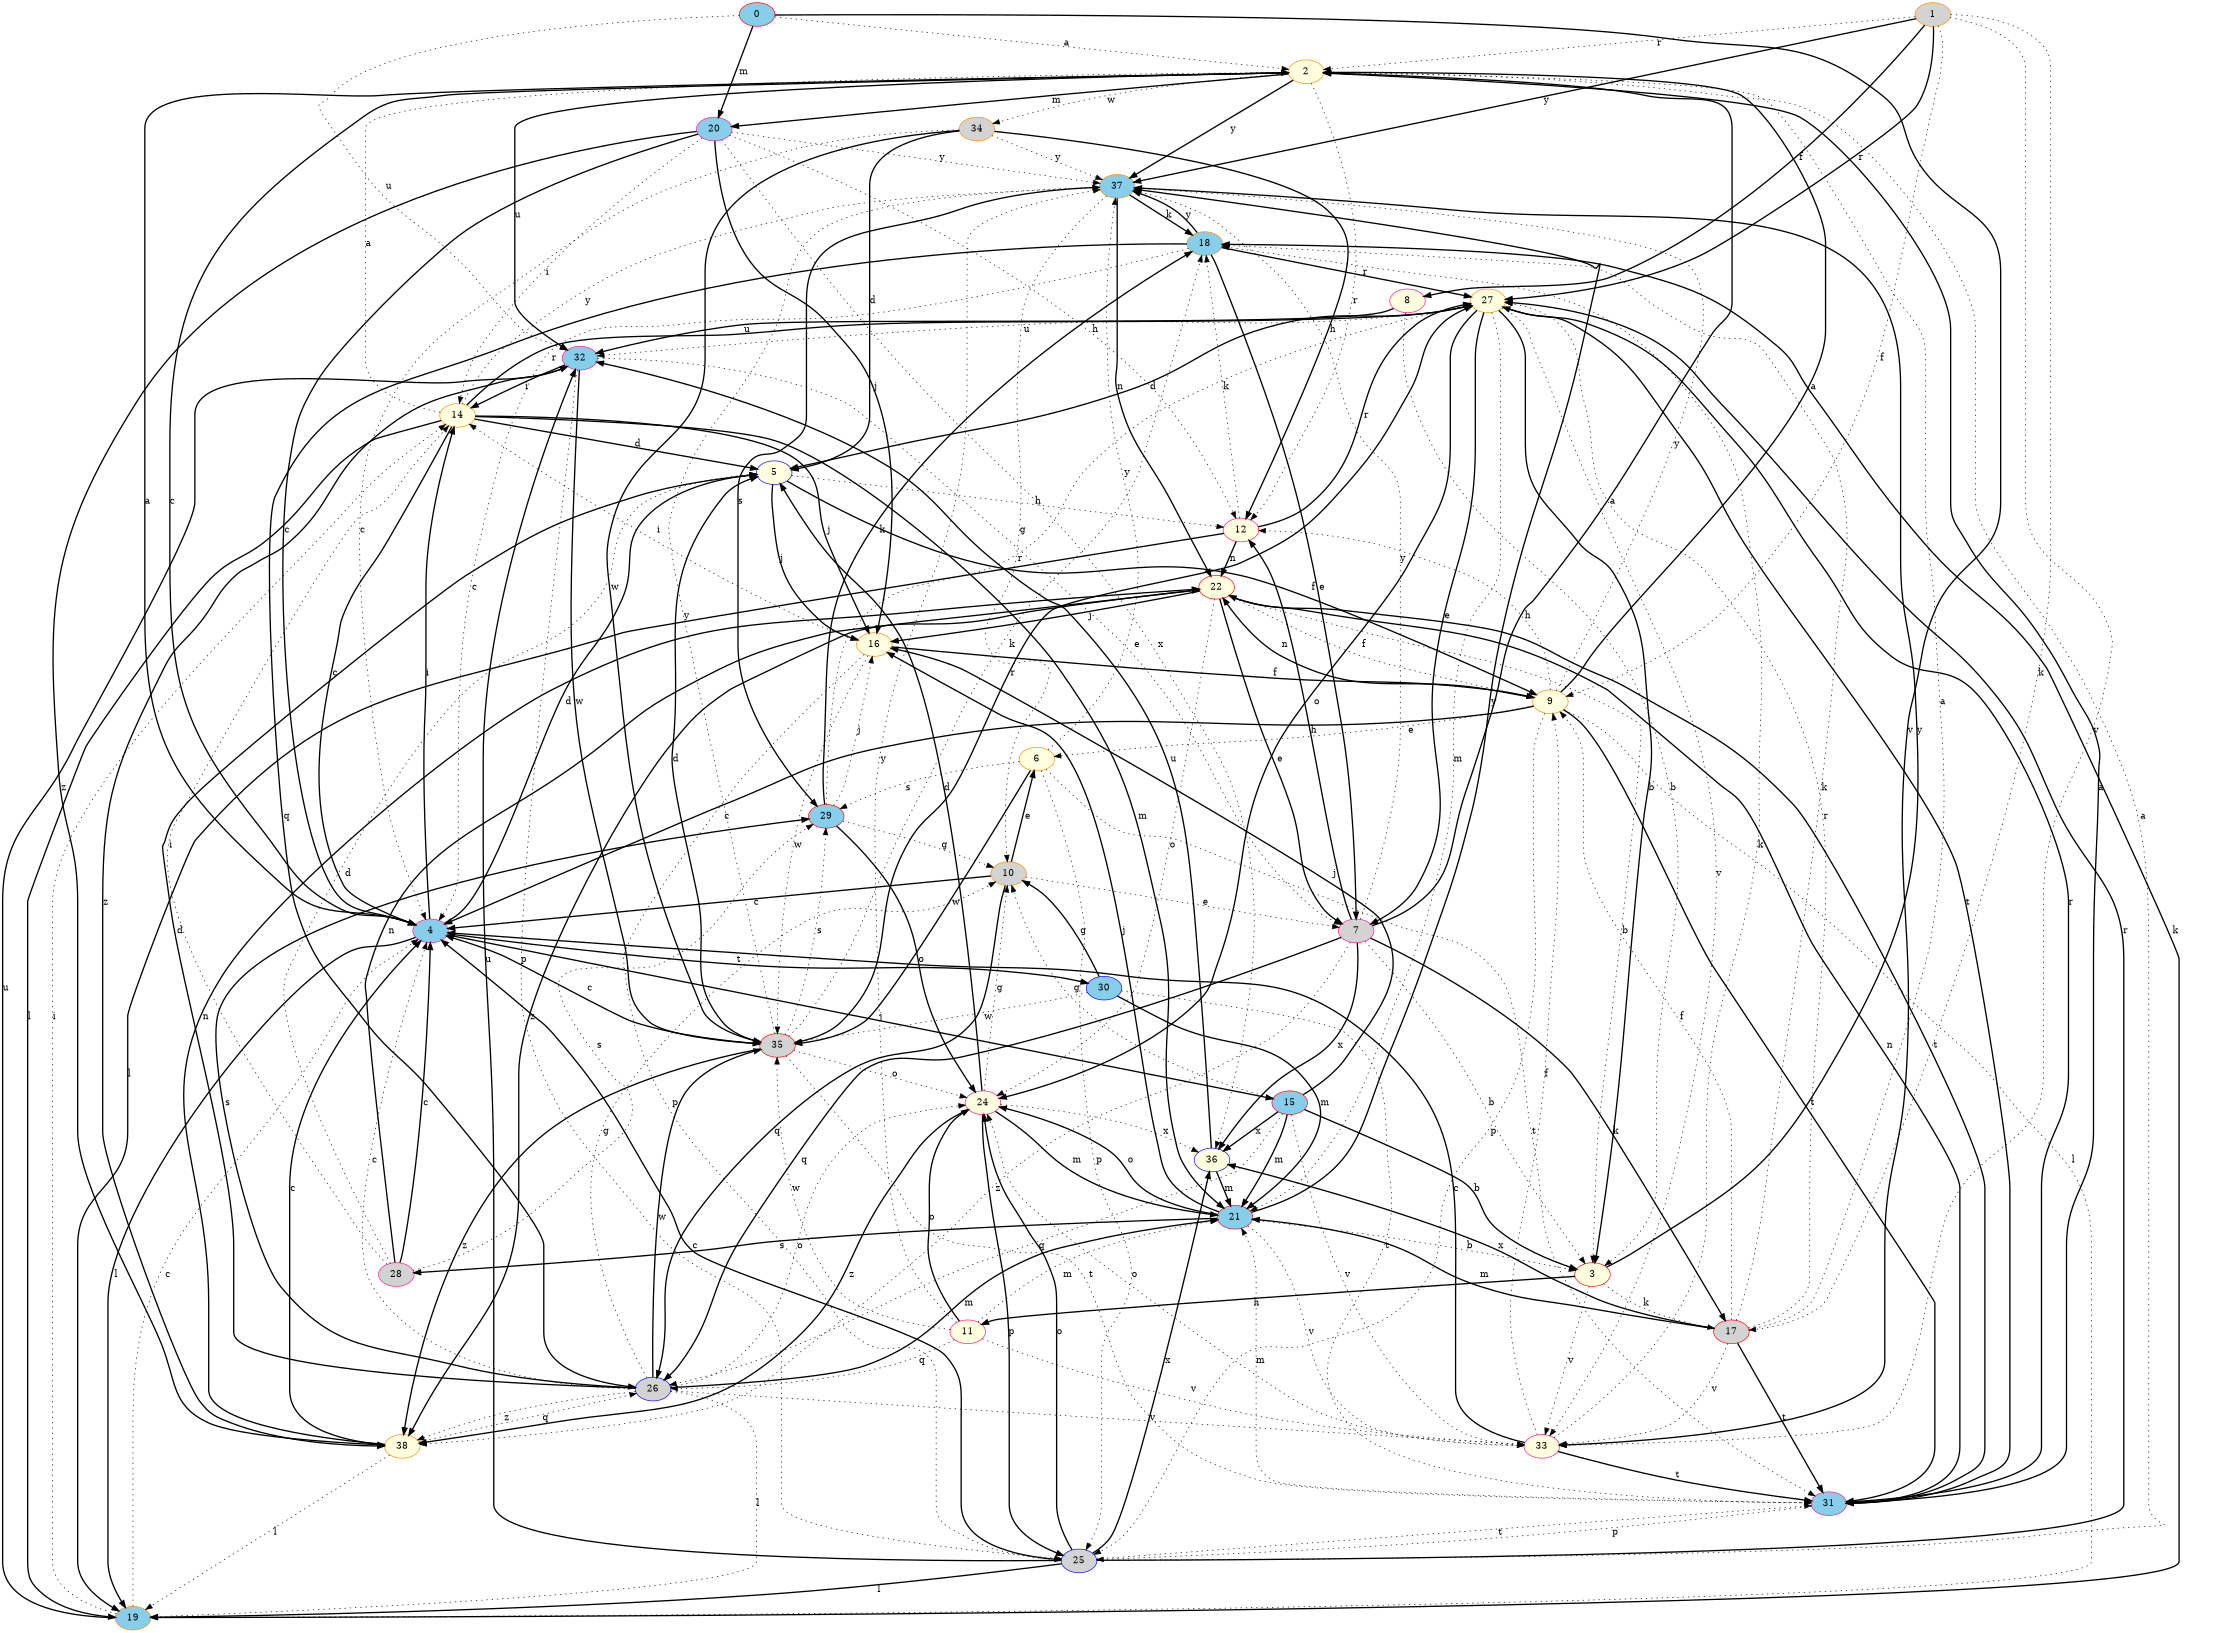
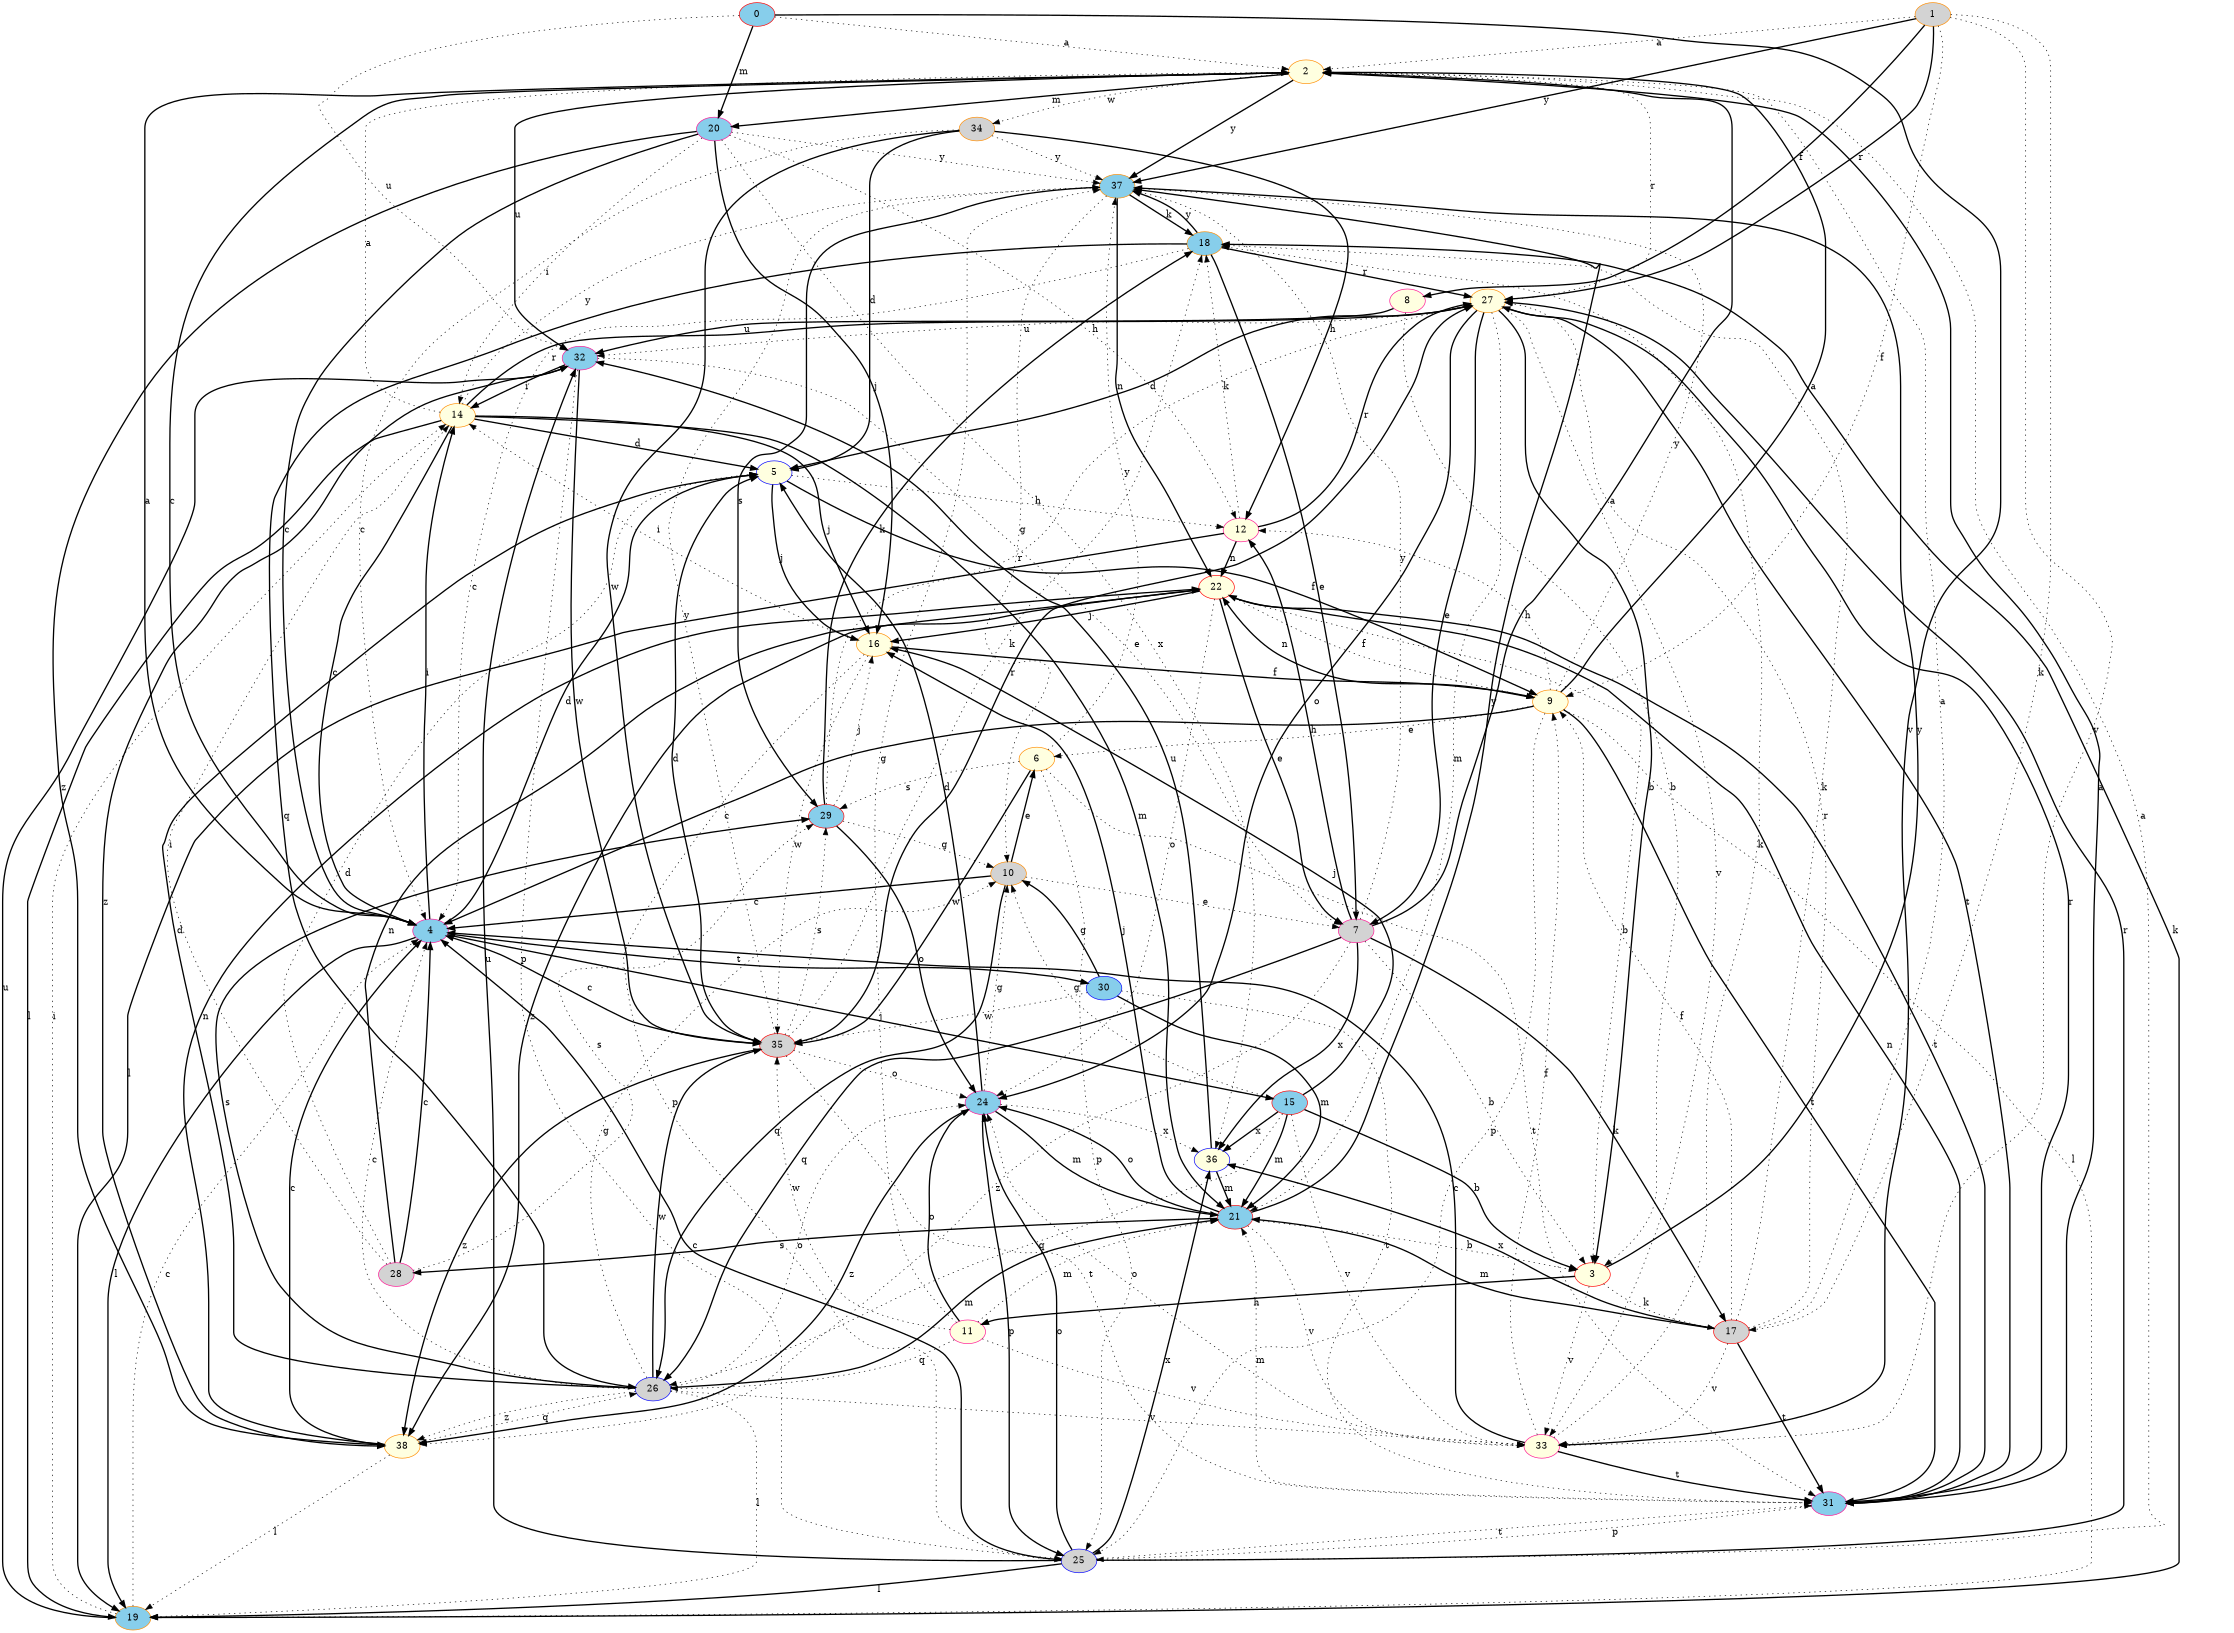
(1659, 43) -> (1659, 43)
(1351, 307) -> (1633, 97)
(884, 759) -> (884, 759)
(983, 1103) -> (983, 1103)
